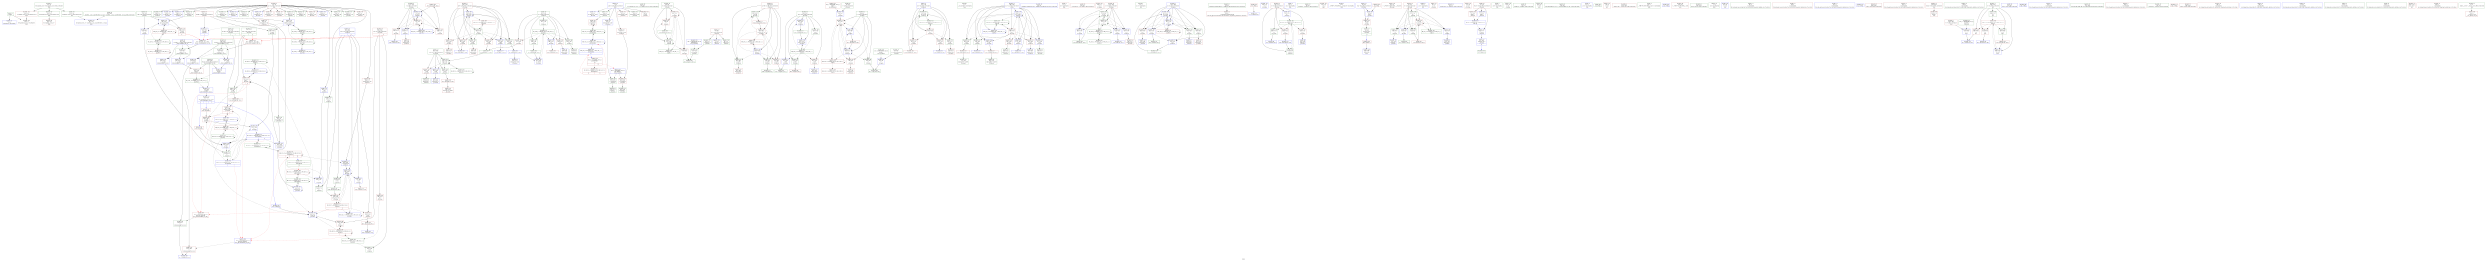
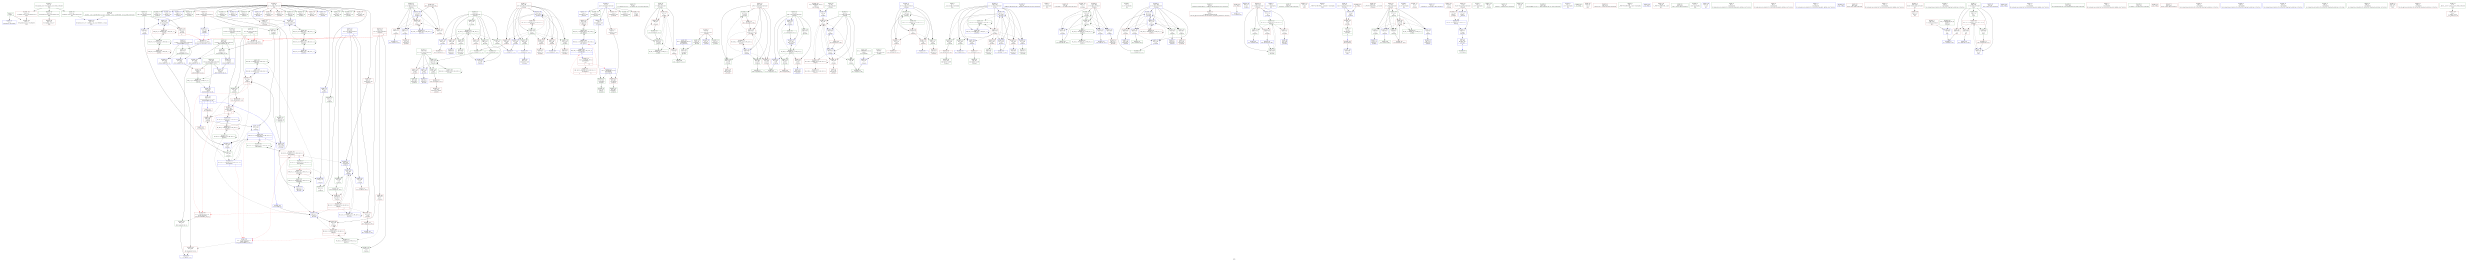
none -> (497, 42)
